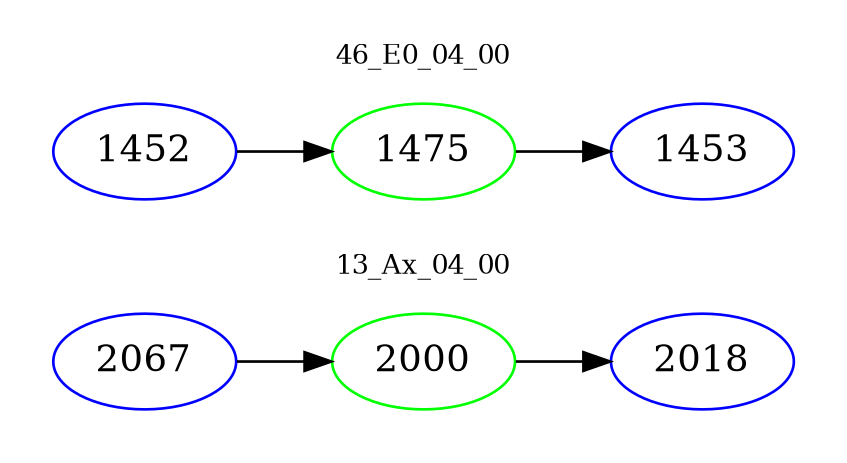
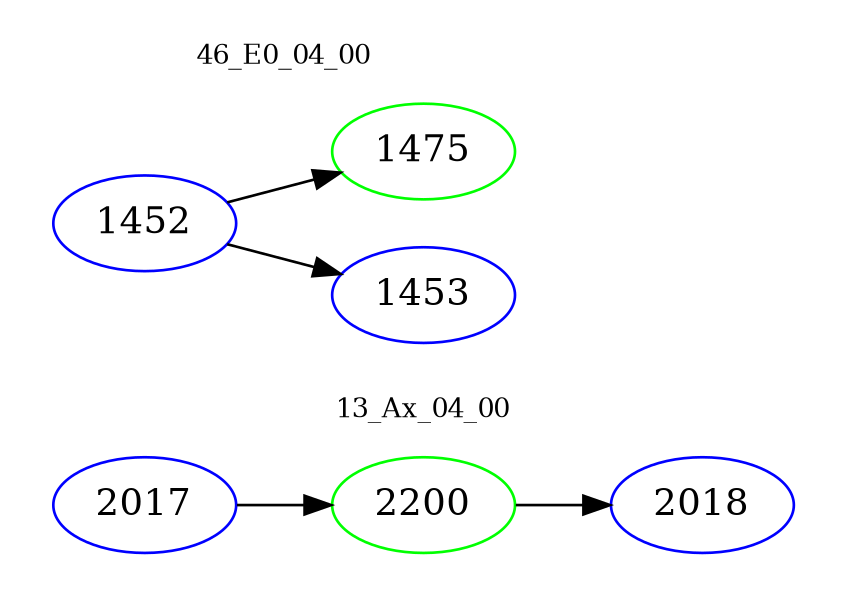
(549, 152) -> (271, 256)
(145, 362) -> (145, 505)
(424, 362) -> (424, 505)
